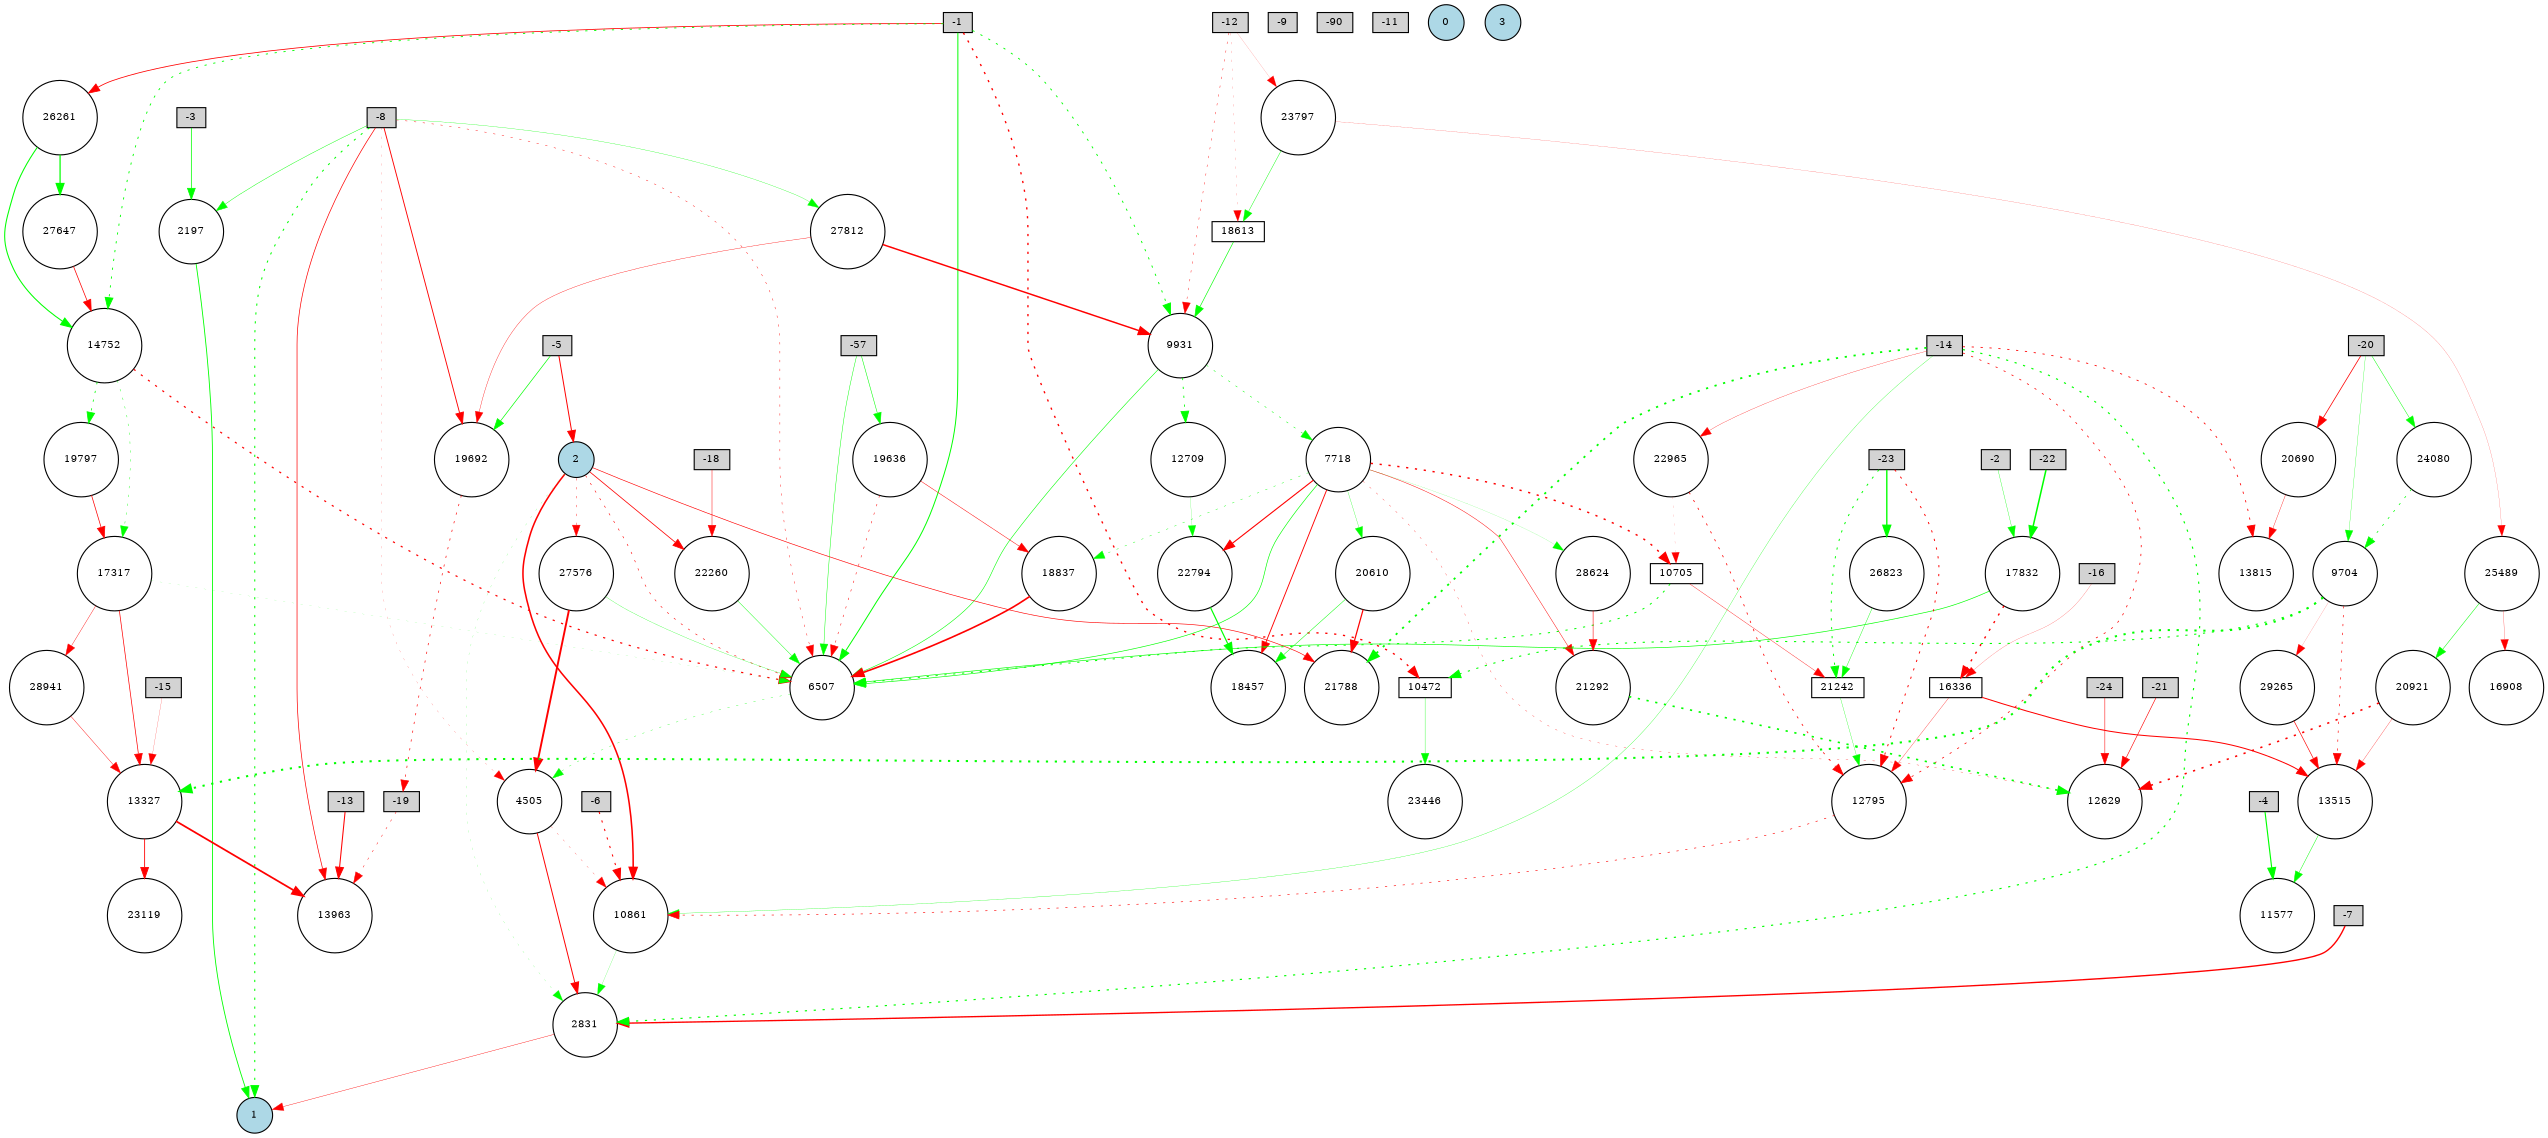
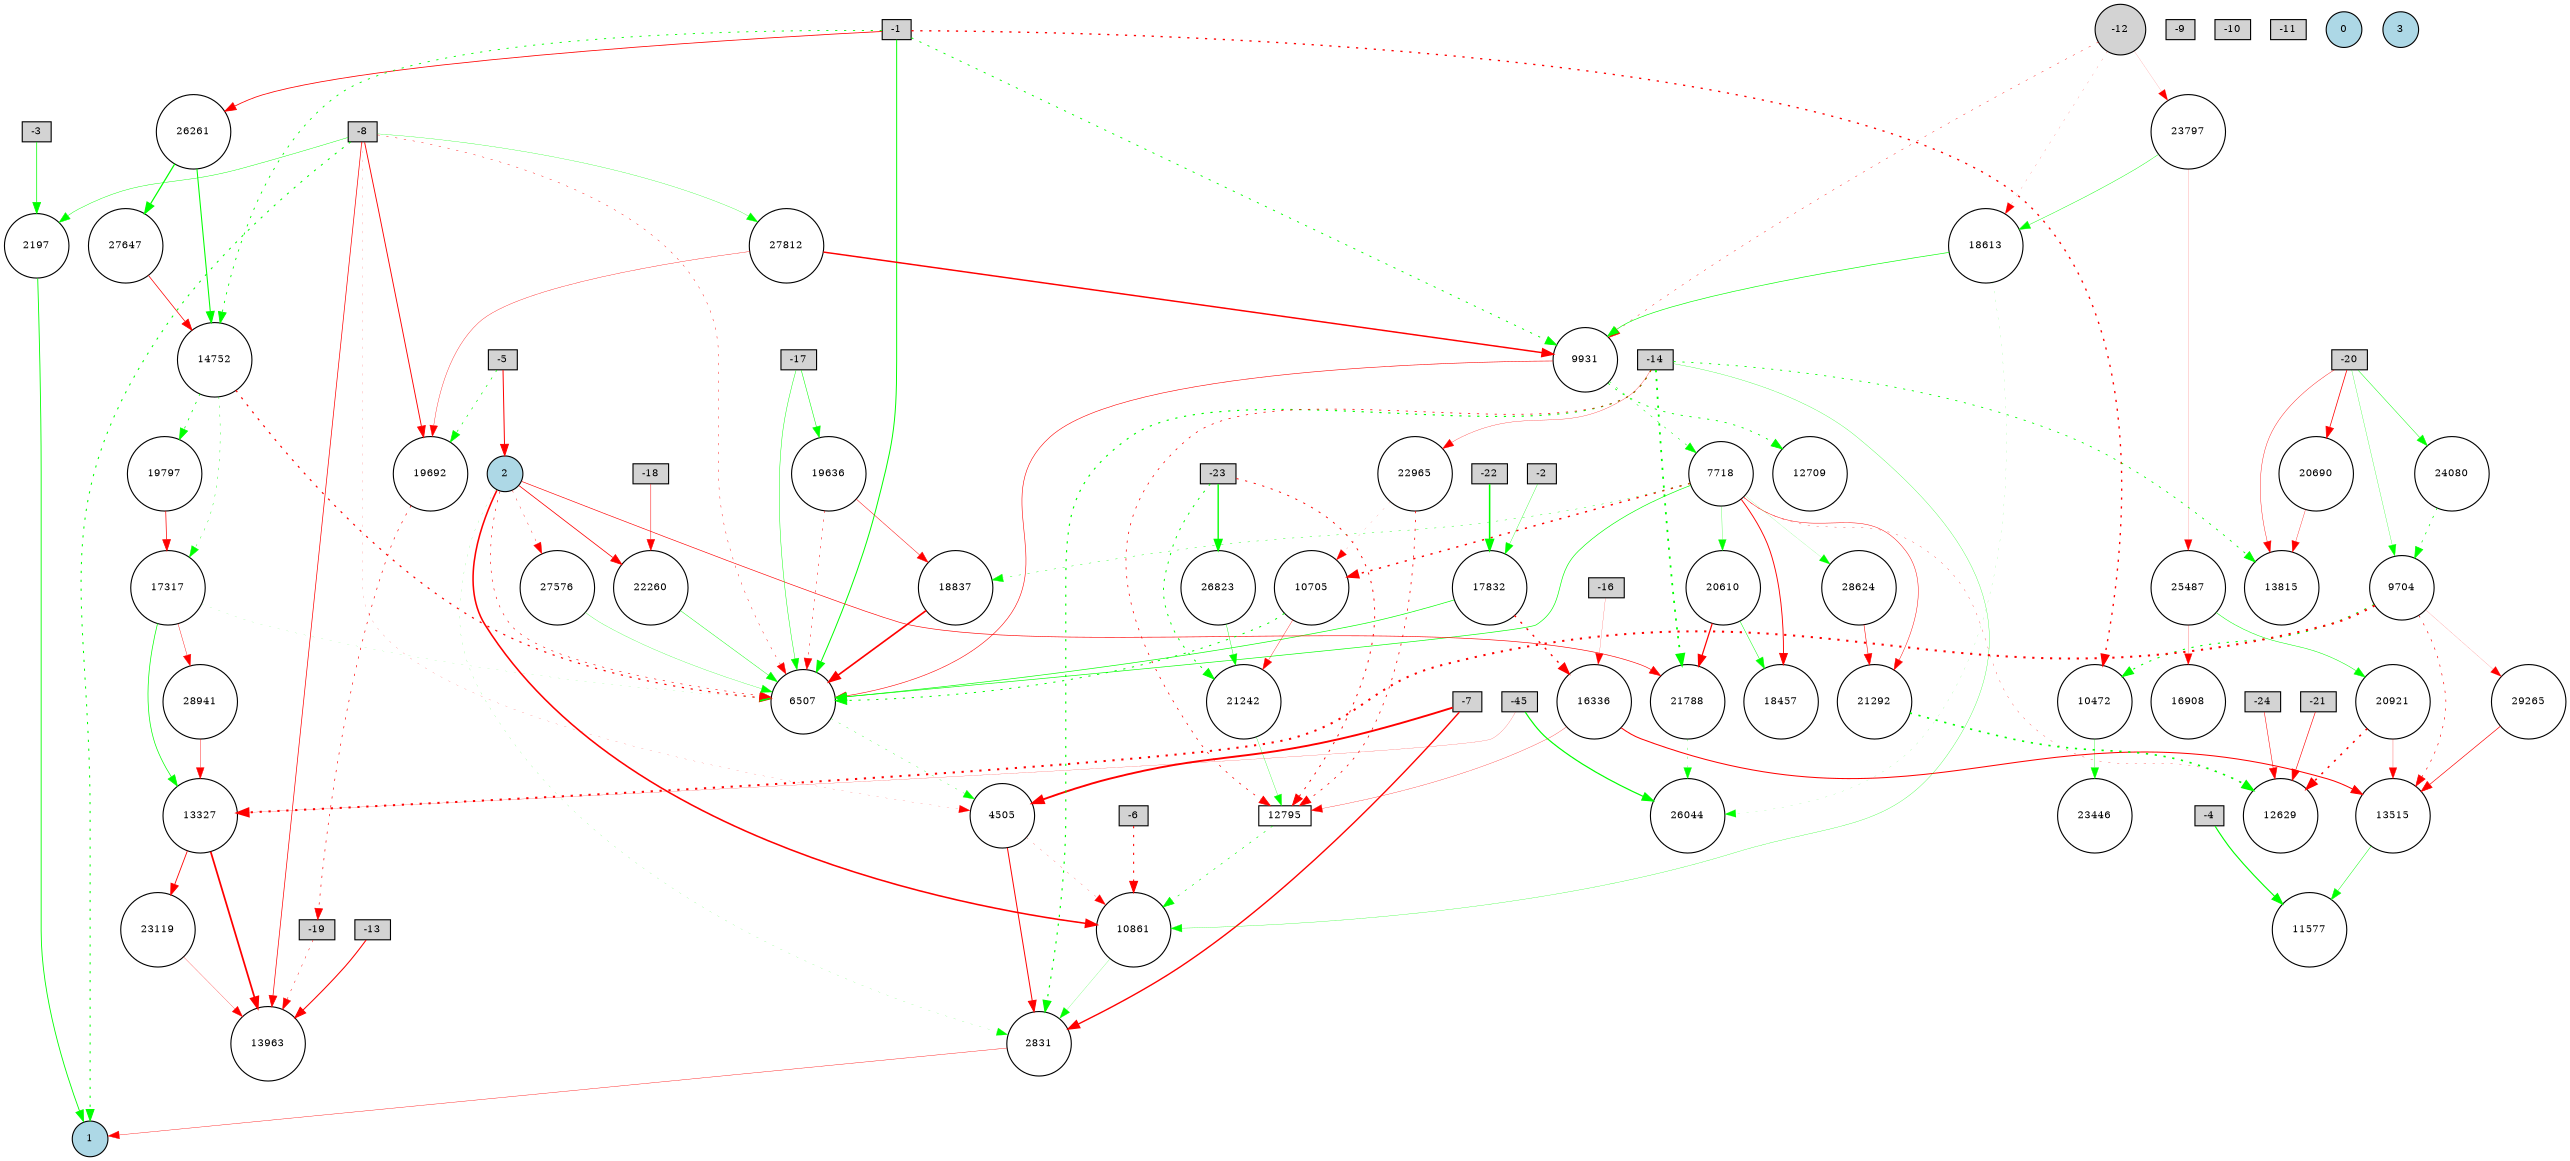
(1230, 23) -> (2120, 30)
(1335, 23) -> (2233, 30)
(1238, 232) -> (1986, 246)
(859, 346) -> (799, 360)
(2144, 384) -> (1979, 407)
(525, 388) -> (477, 401)
none -> (2267, 443)
(1017, 531) -> (1112, 407)
(1195, 574) -> none
(1677, 574) -> (1312, 588)
(2502, 574) -> (2188, 588)
(129, 682) -> (148, 702)
(554, 684) -> (1279, 751)
(164, 688) -> (1520, 702)
(1425, 688) -> (2095, 702)
(1838, 688) -> (1244, 702)
(1956, 688) -> (1594, 702)
(1277, 762) -> (1322, 727)
(1869, 802) -> (1285, 816)
none -> (1688, 816)
(1260, 897) -> (1222, 863)
none -> (209, 983)
